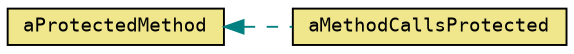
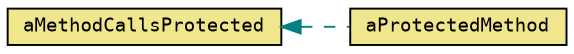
(268, 27) -> (325, 27)
